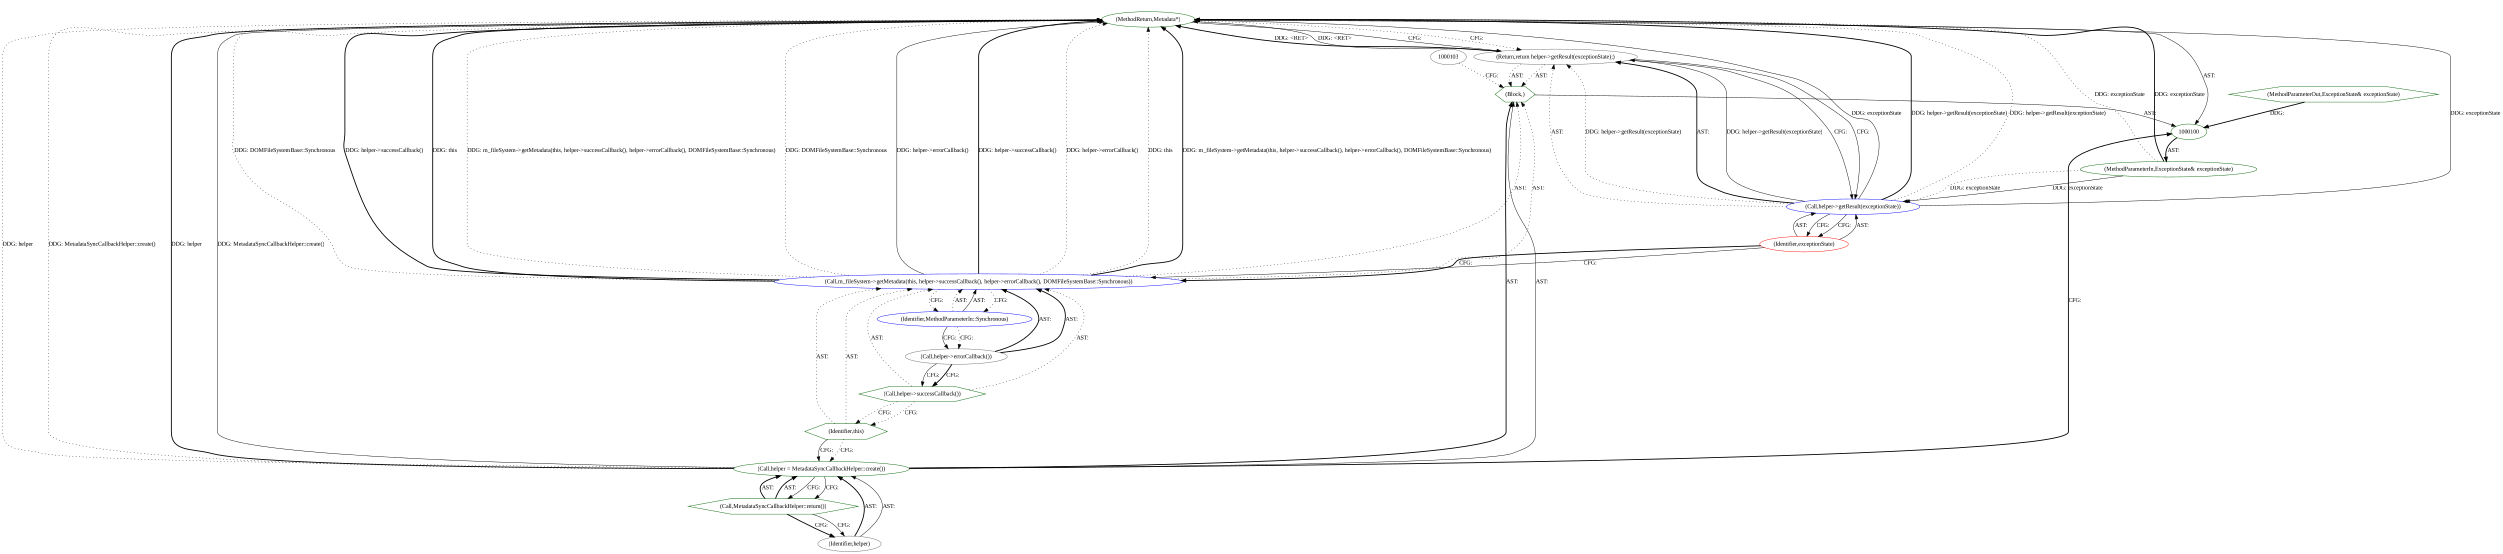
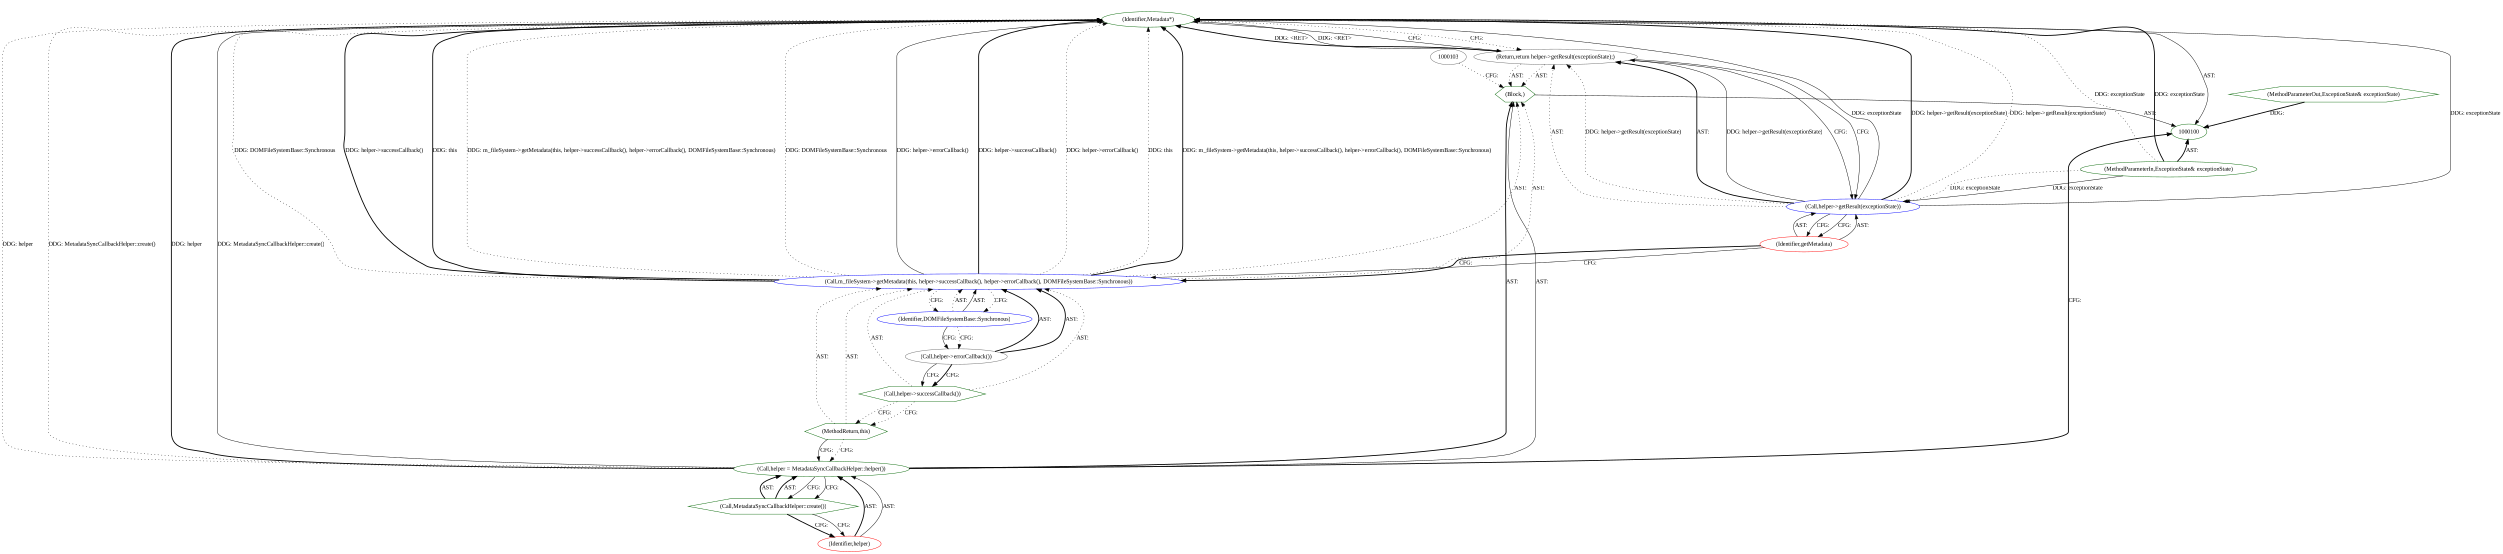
(1148, 19) -> (1148, 19)
(2168, 146) -> (2184, 153)
(1804, 244) -> (1804, 244)
(955, 319) -> (955, 319)
(846, 431) -> (846, 431)
(822, 469) -> (822, 469)
(773, 506) -> (773, 506)
(849, 544) -> (849, 544)
